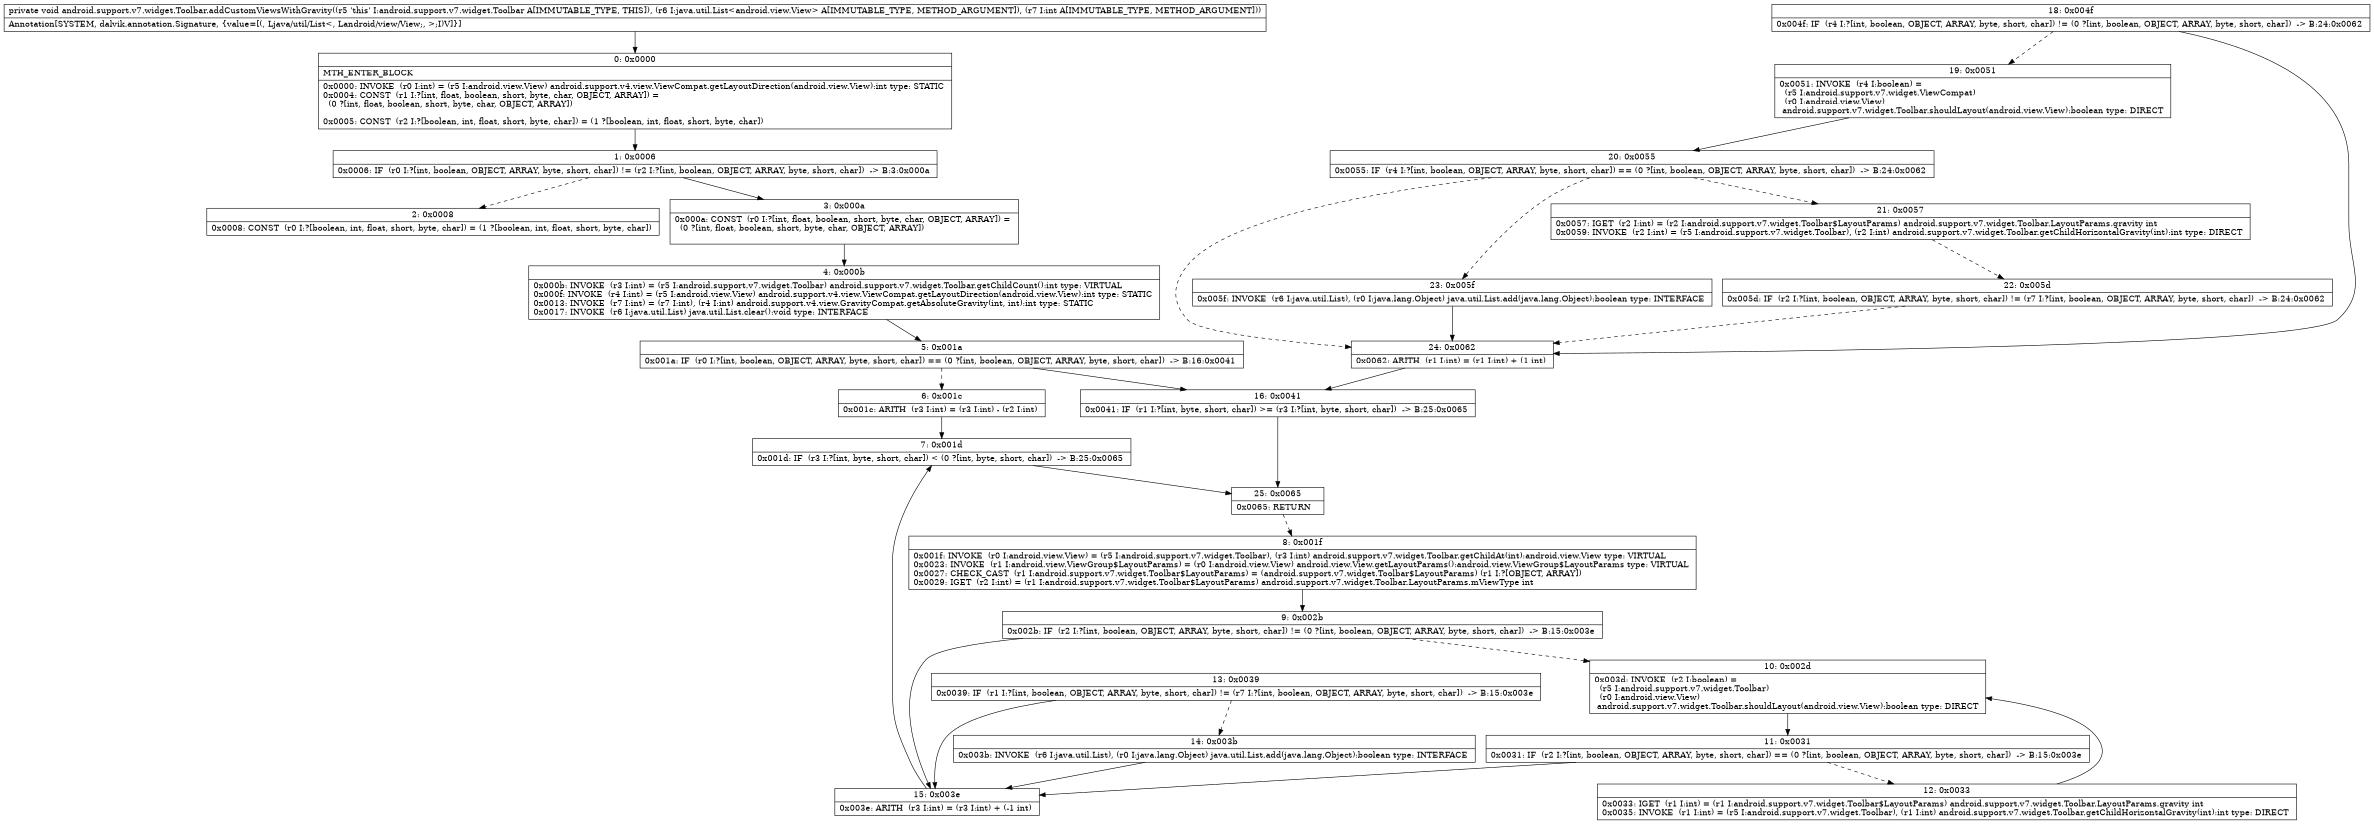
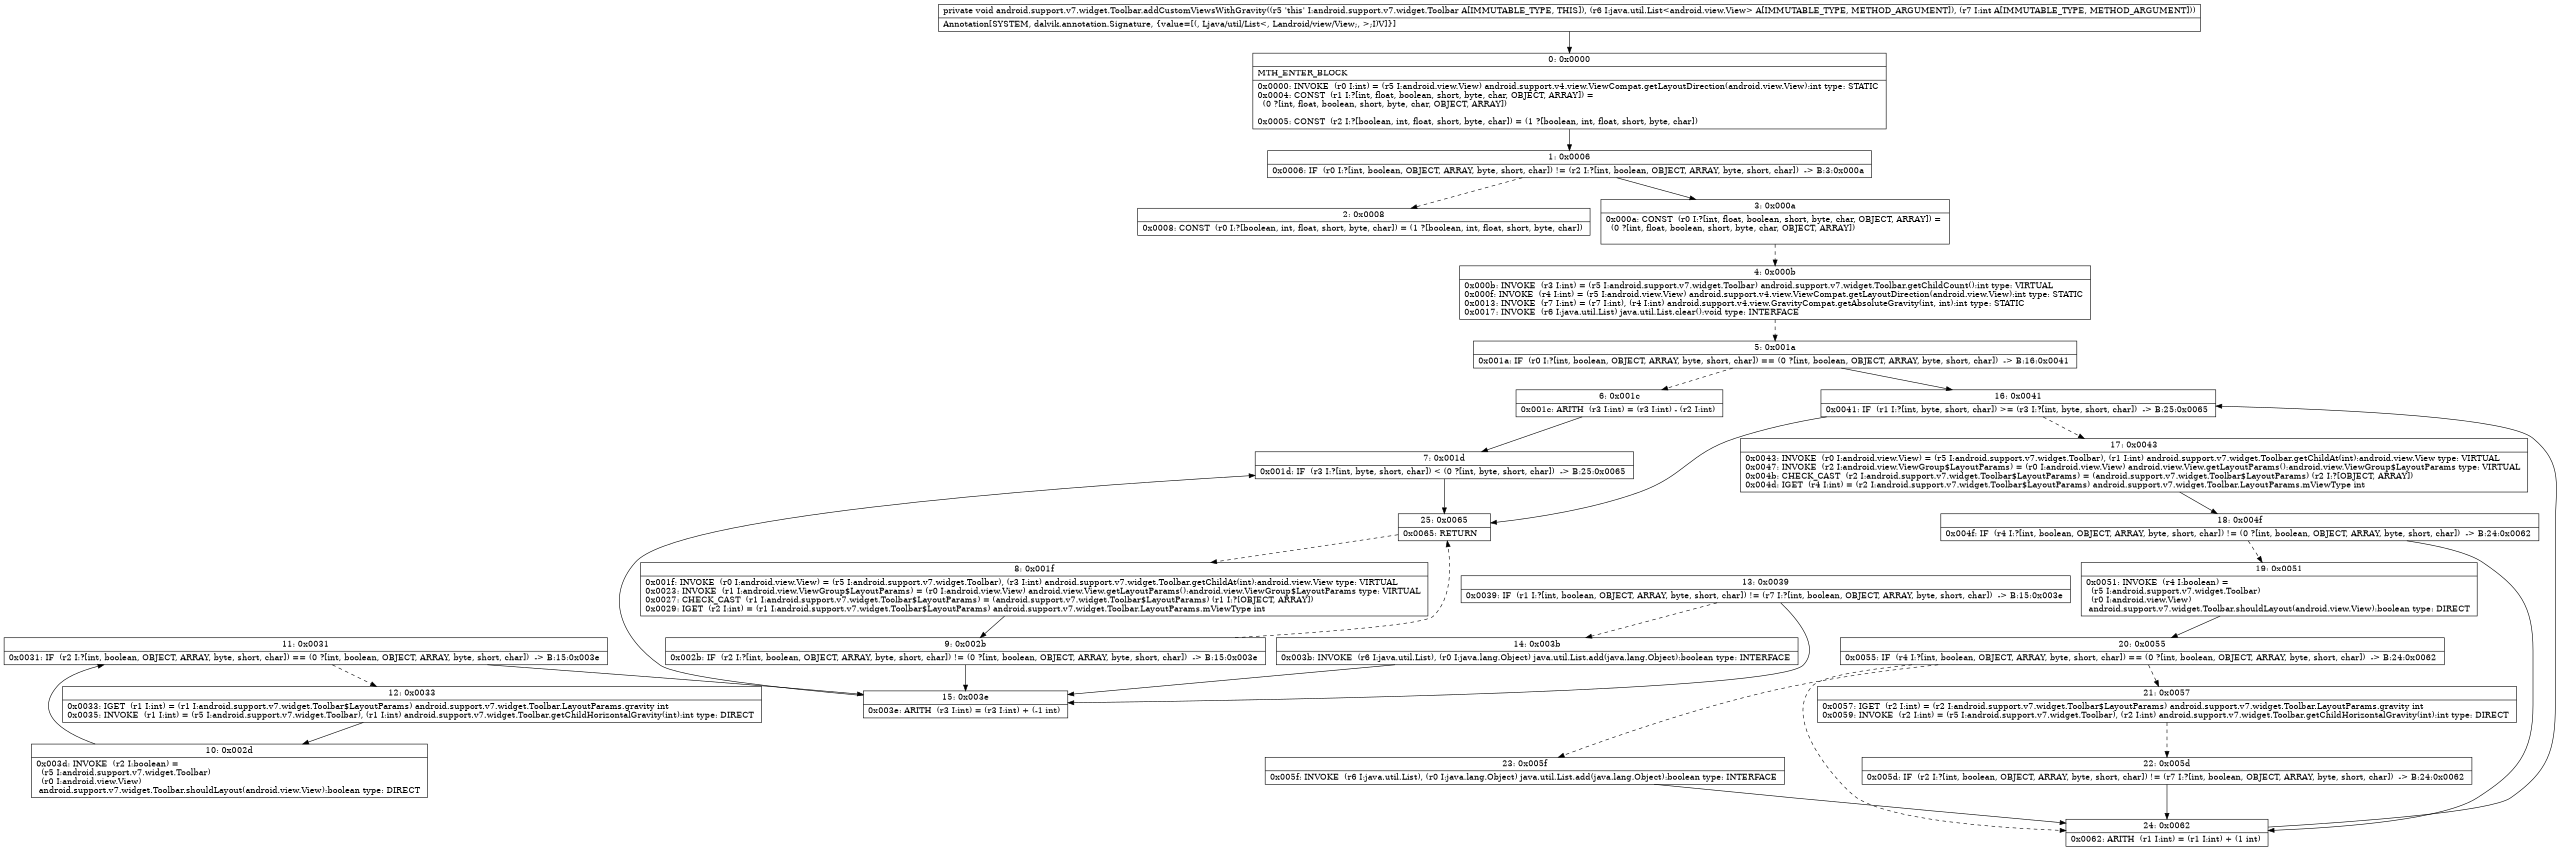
(1878, 93) -> (2173, 591)
(844, 252) -> (1775, 252)
(1732, 324) -> (2167, 799)
(901, 329) -> (1775, 327)
none -> (2134, 465)
(1495, 649) -> (1371, 627)
